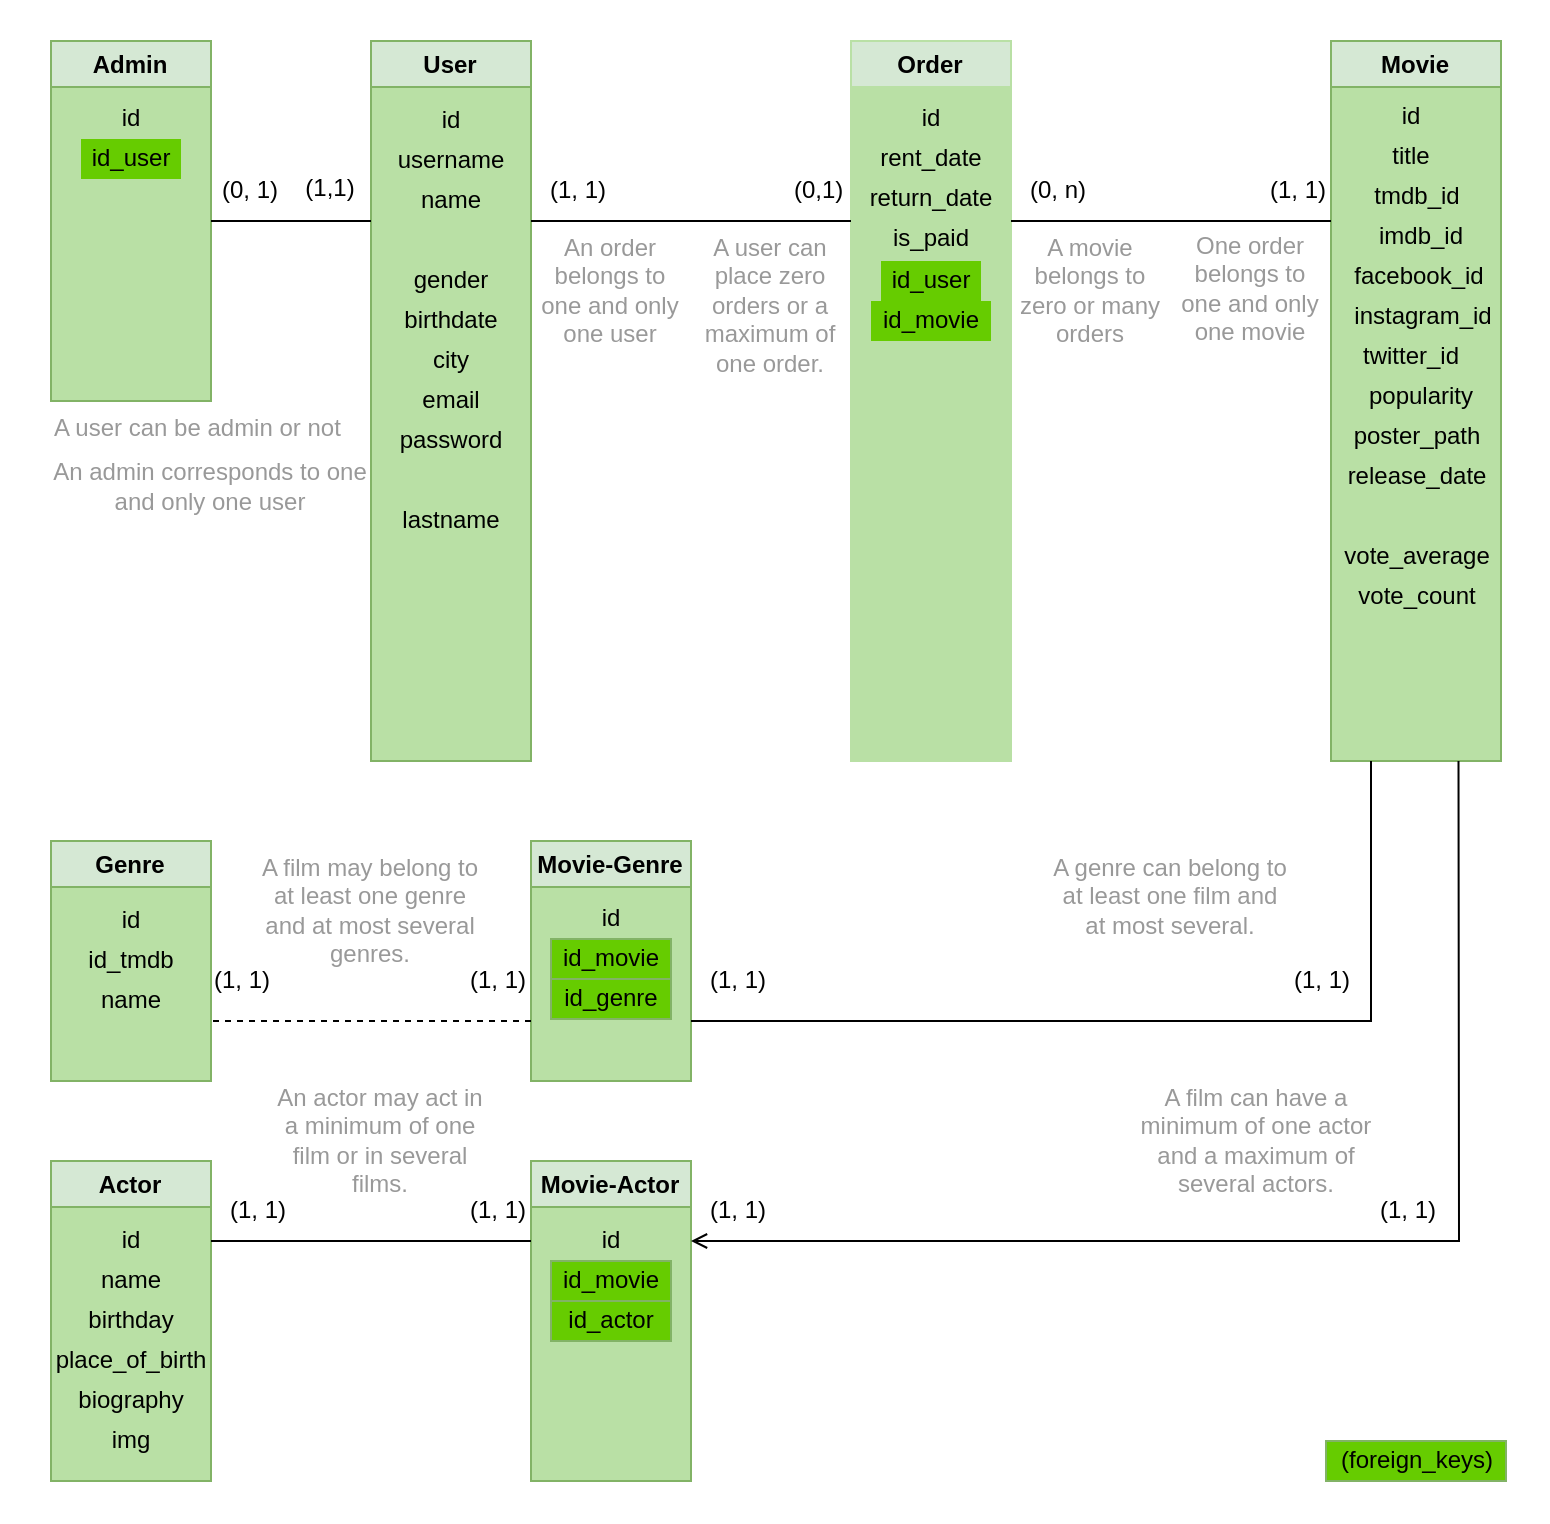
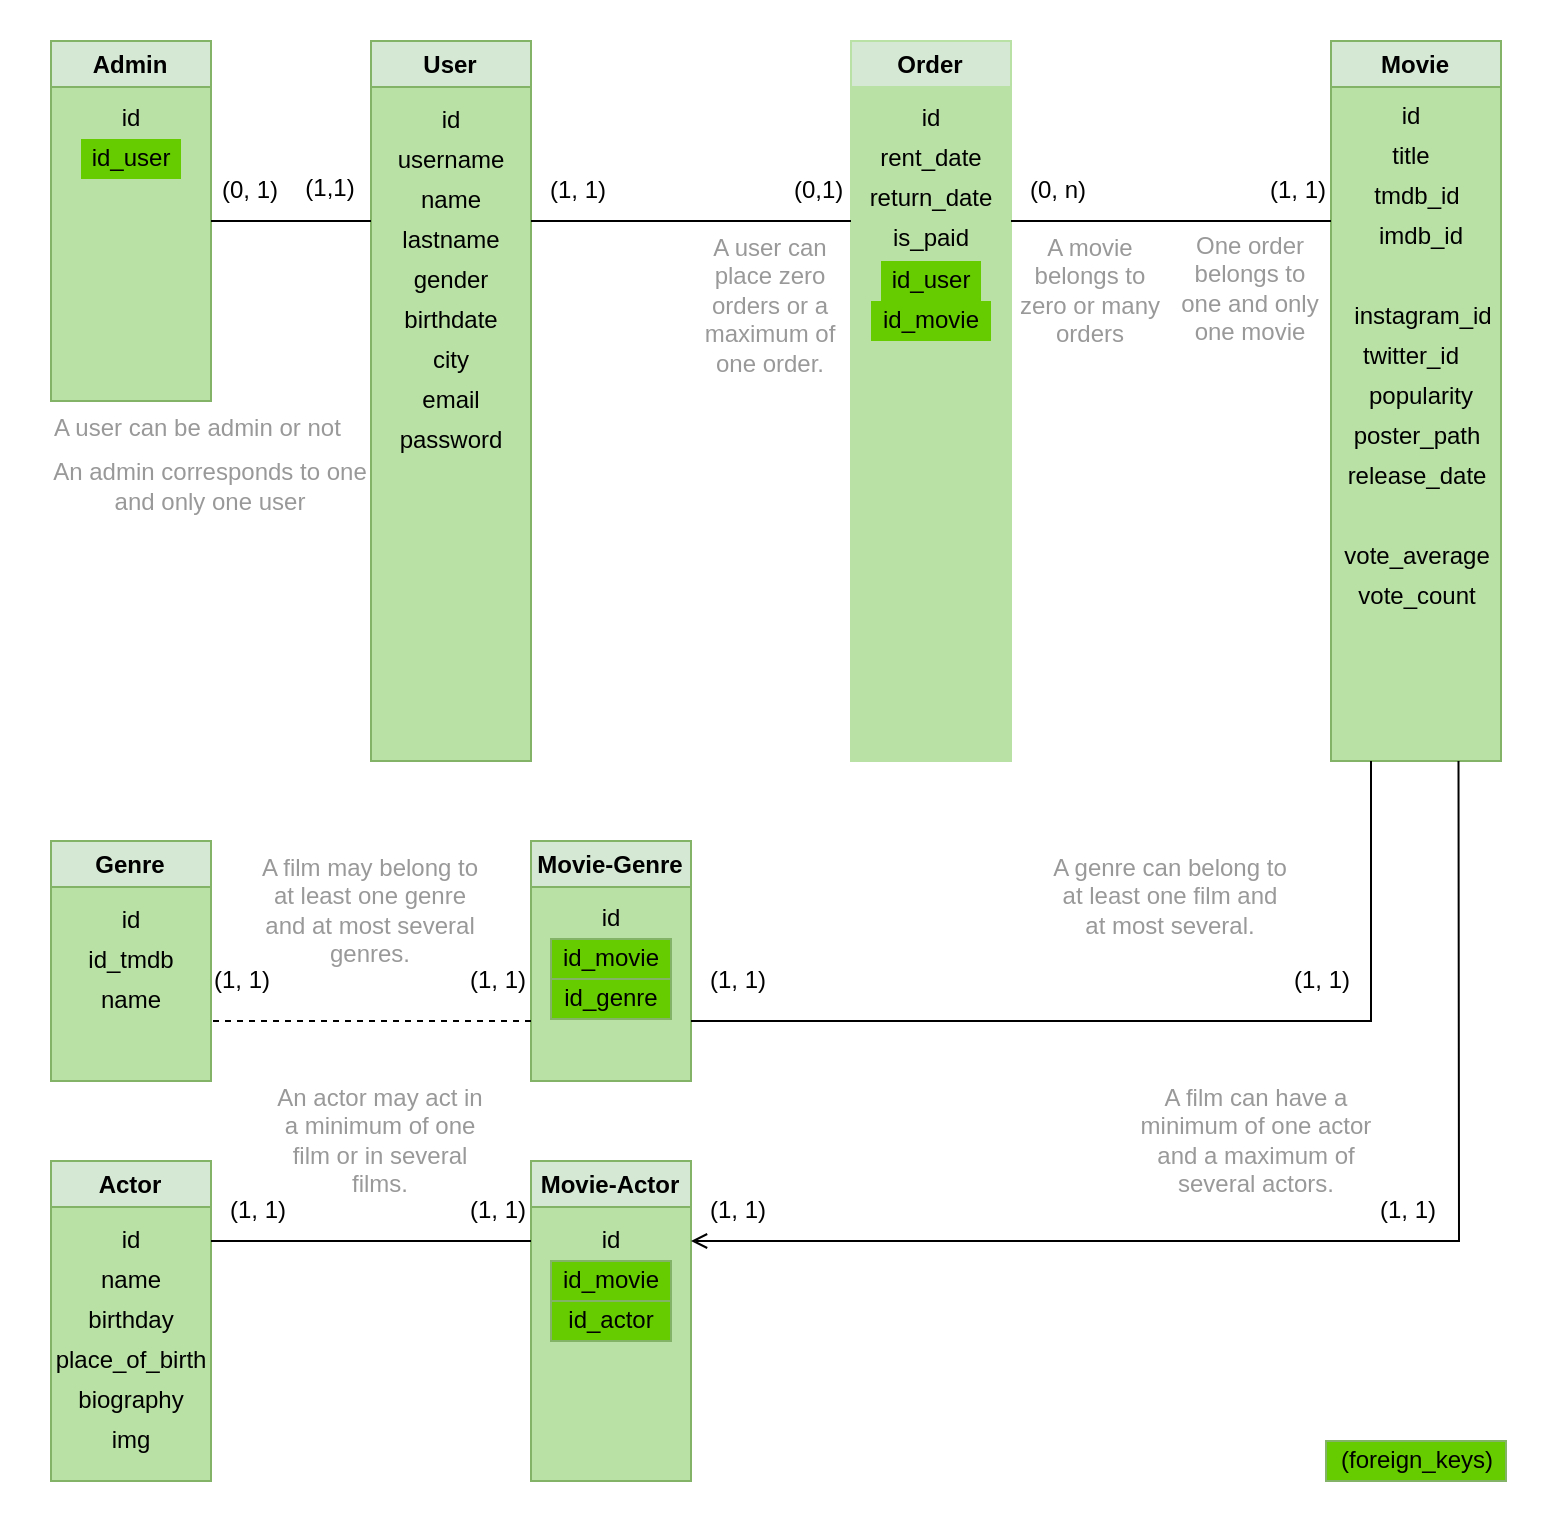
(1419, 277) -> none
(611, 331) -> none
(451, 521) -> (451, 241)
